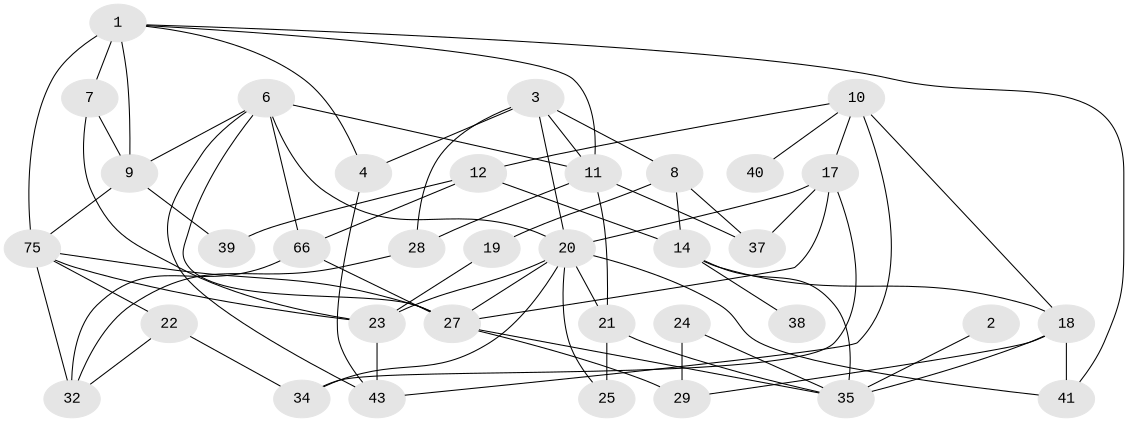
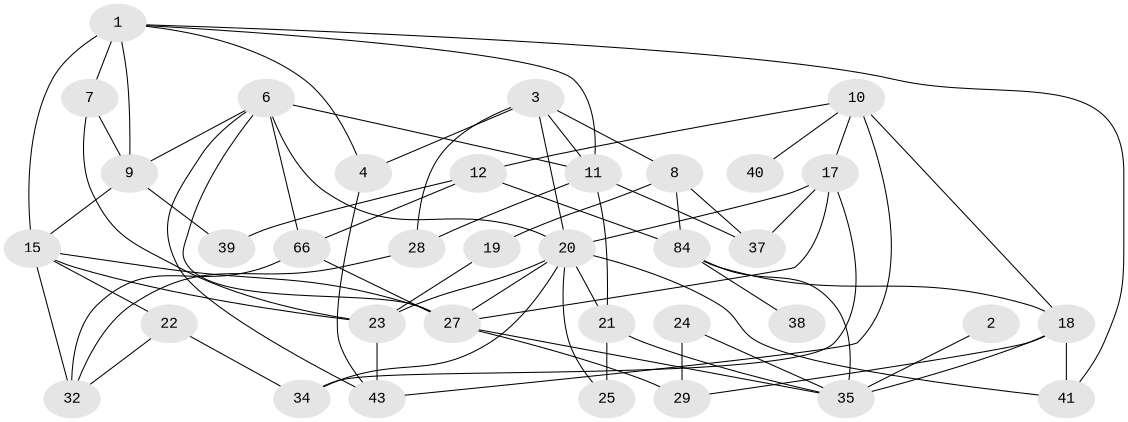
(32, 249) -> (32, 249)
(682, 249) -> (682, 249)
